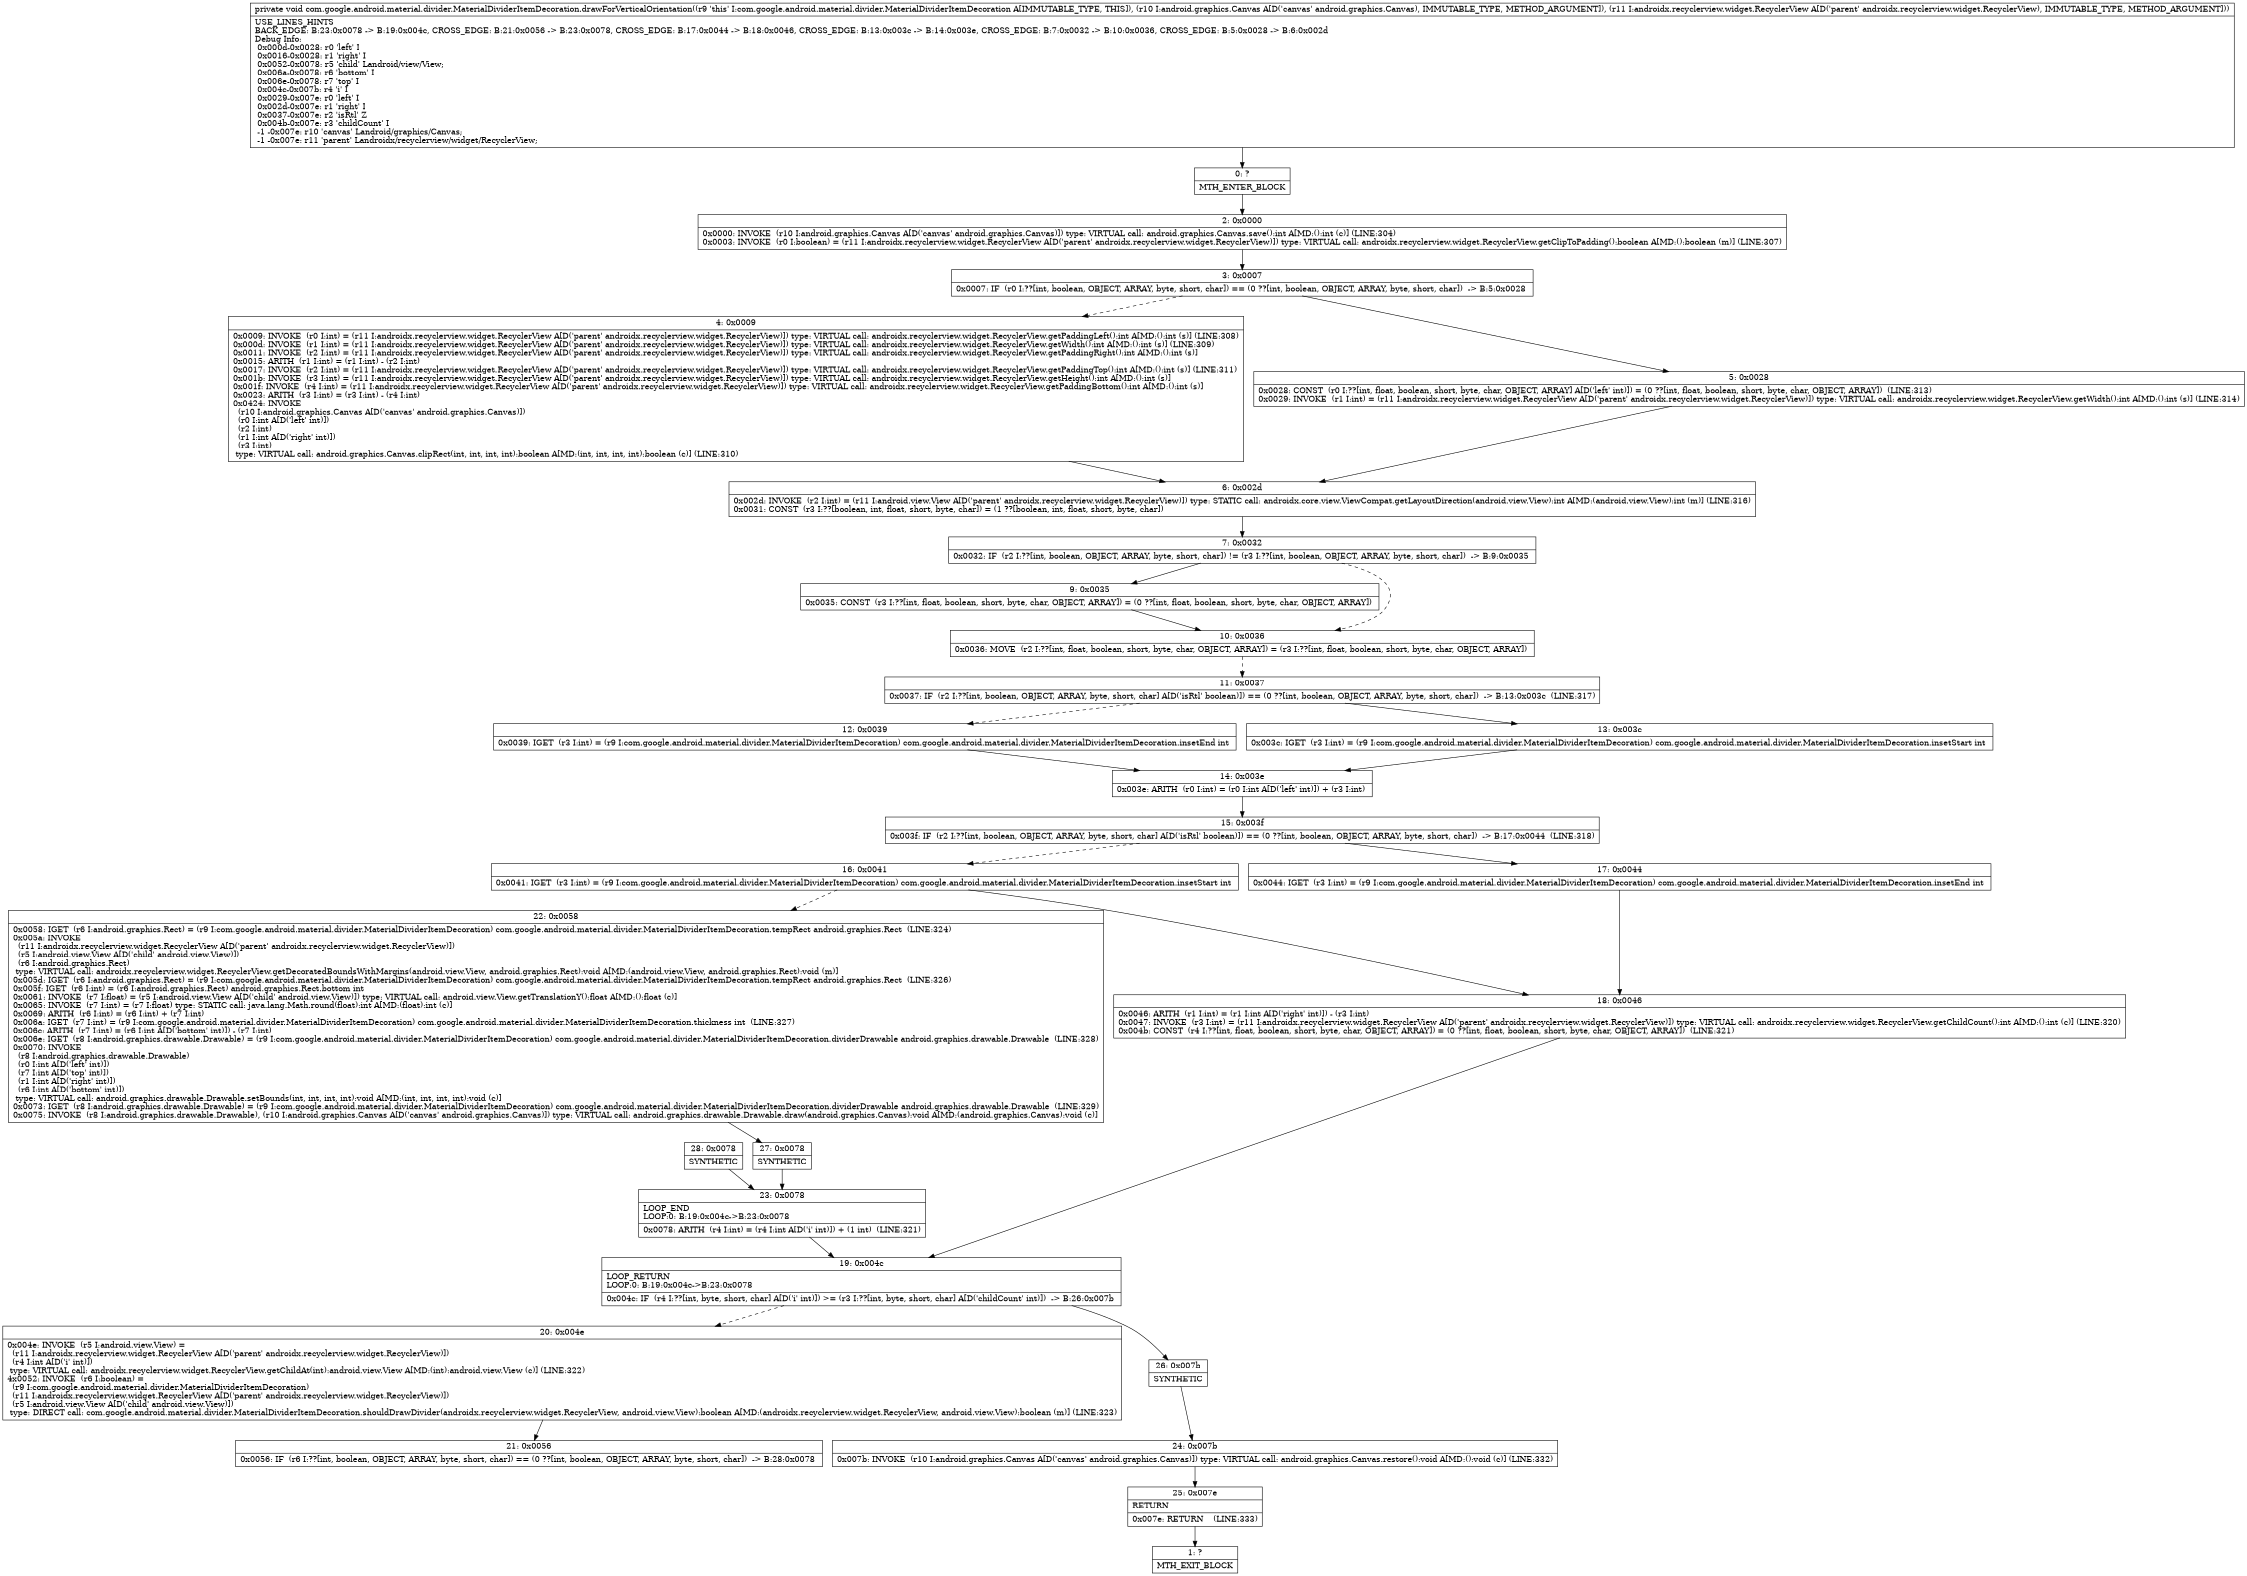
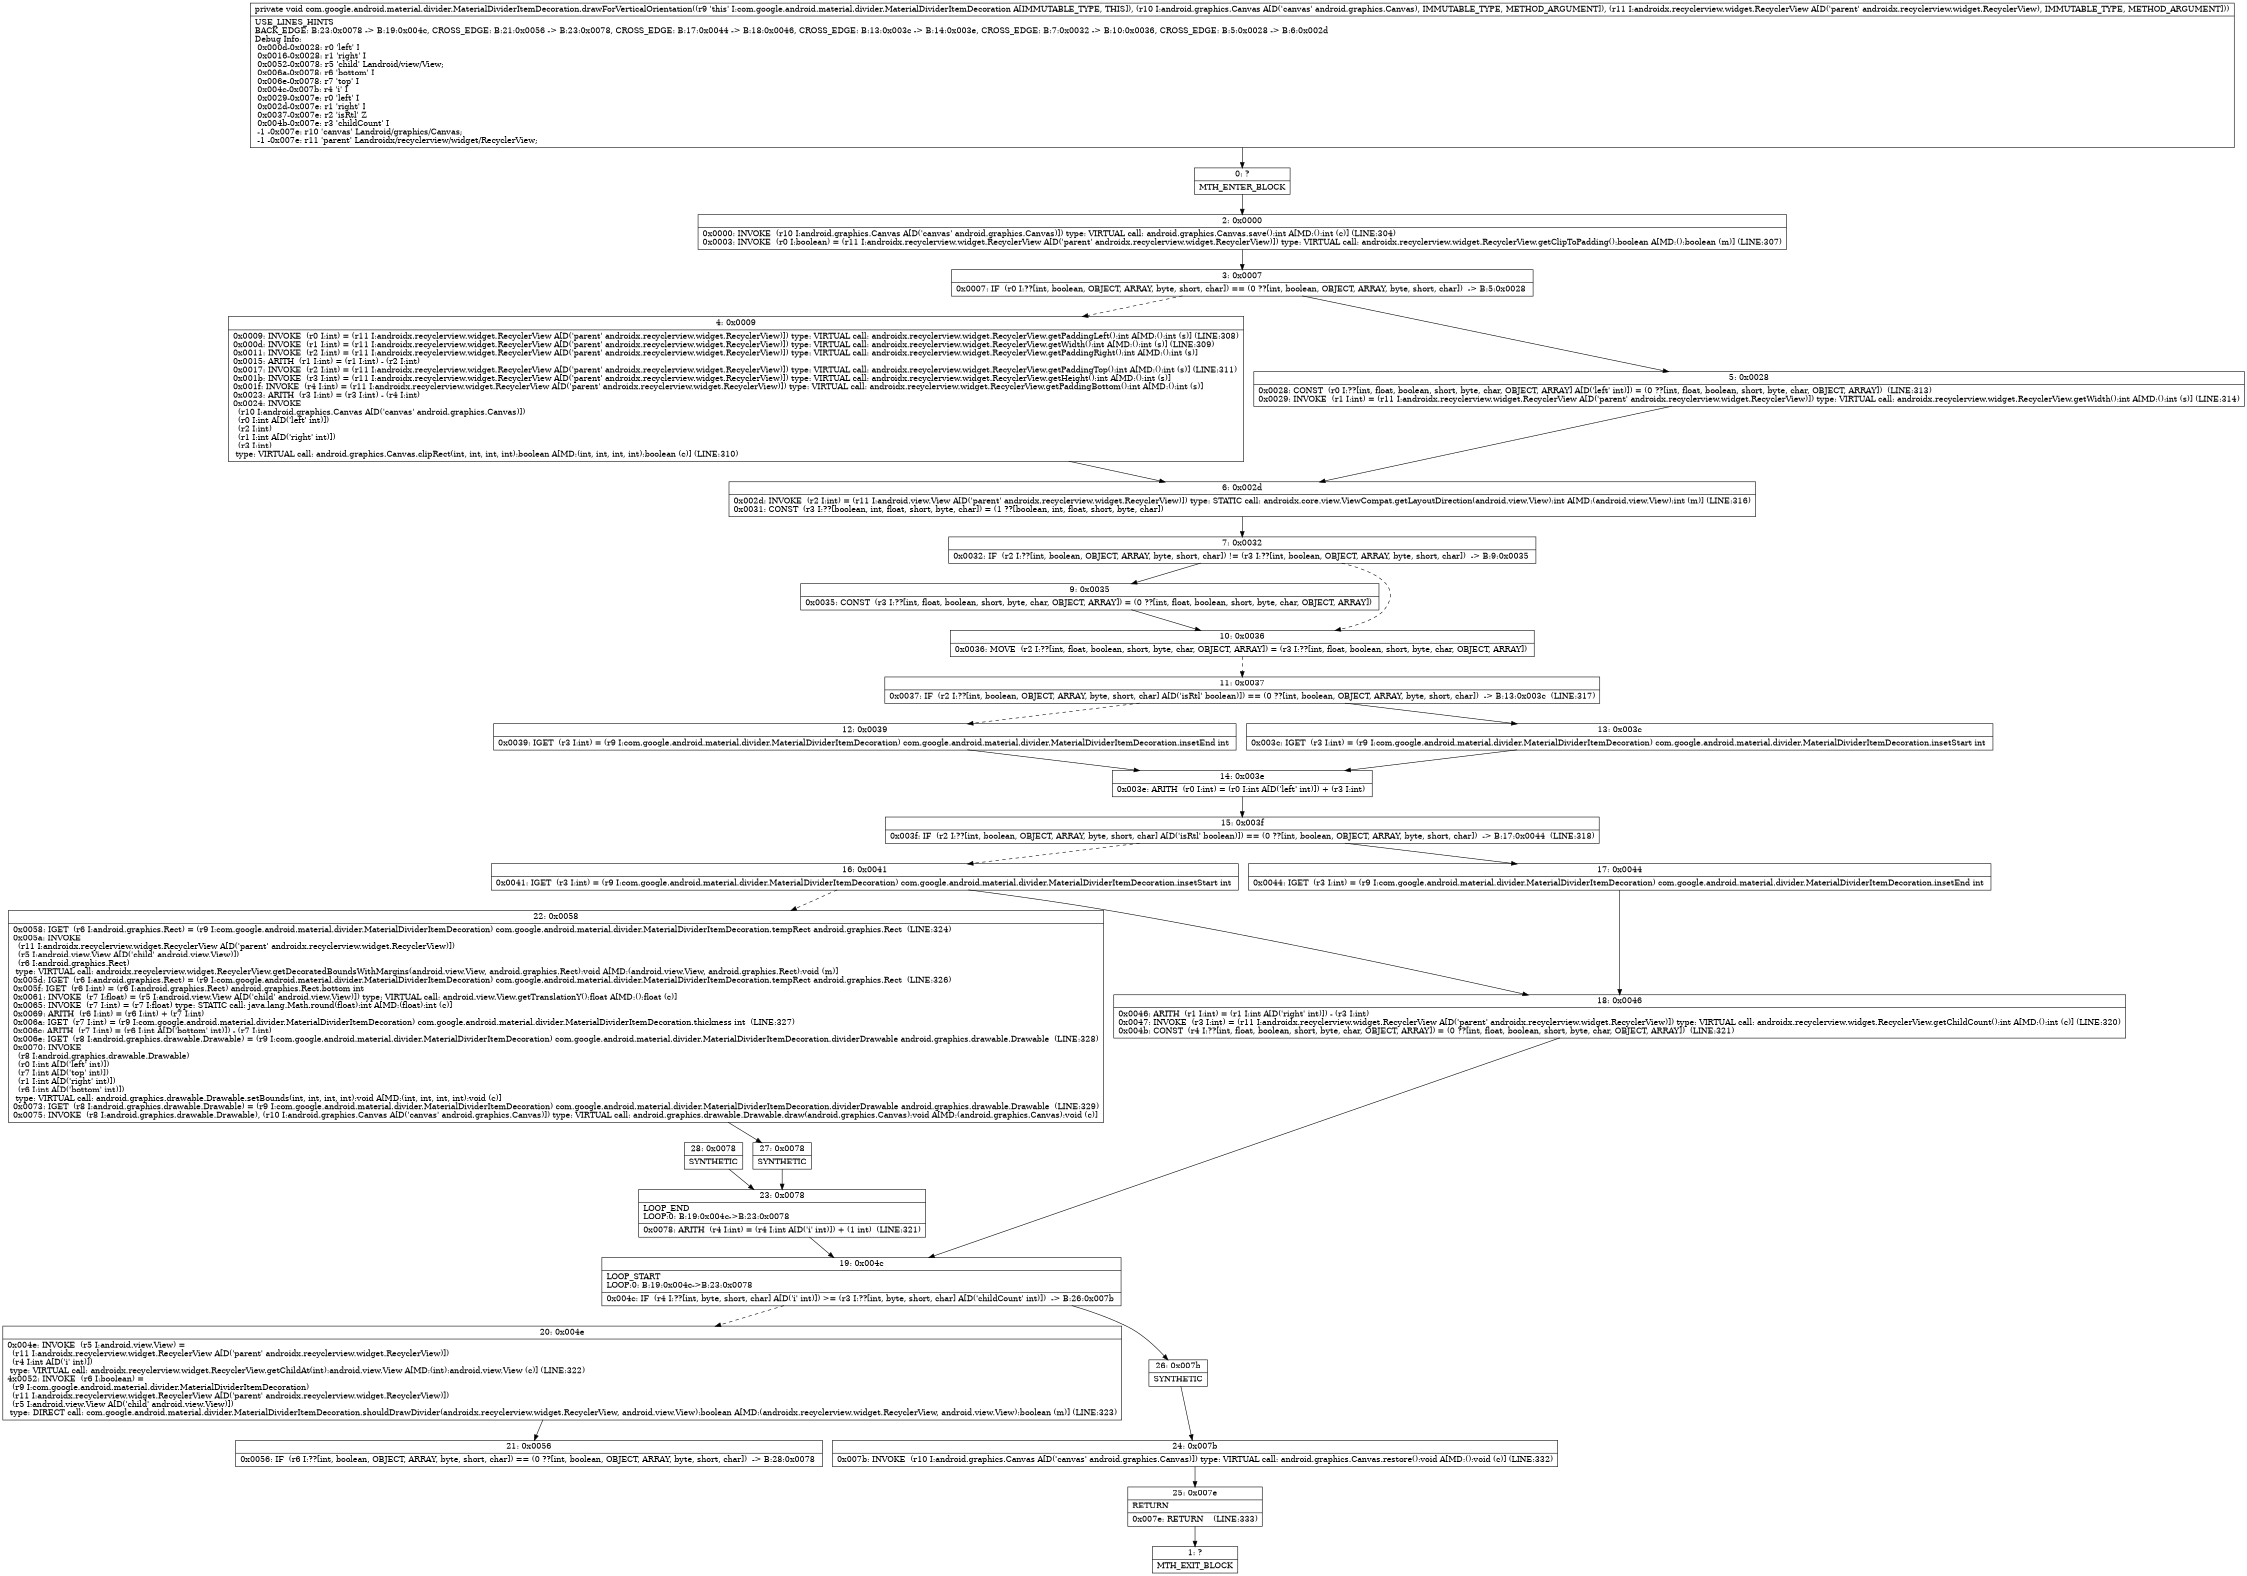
(270, 404) -> (270, 404)
(638, 1277) -> (633, 1277)
